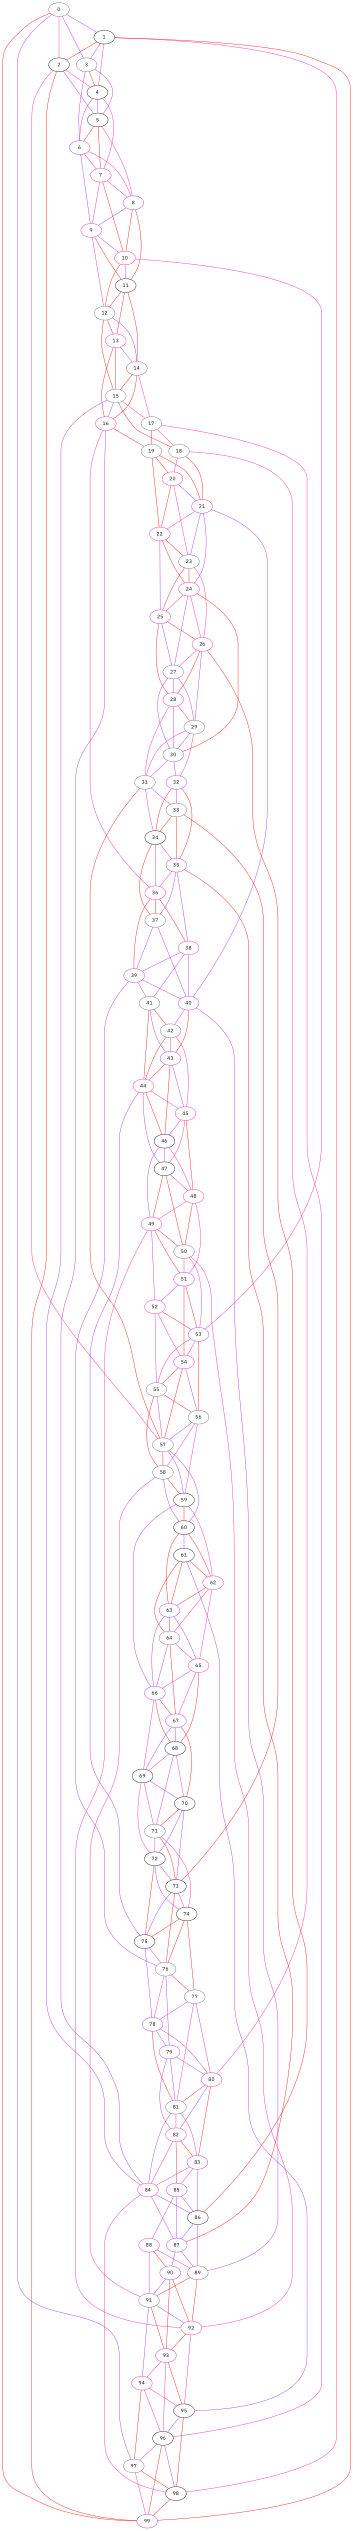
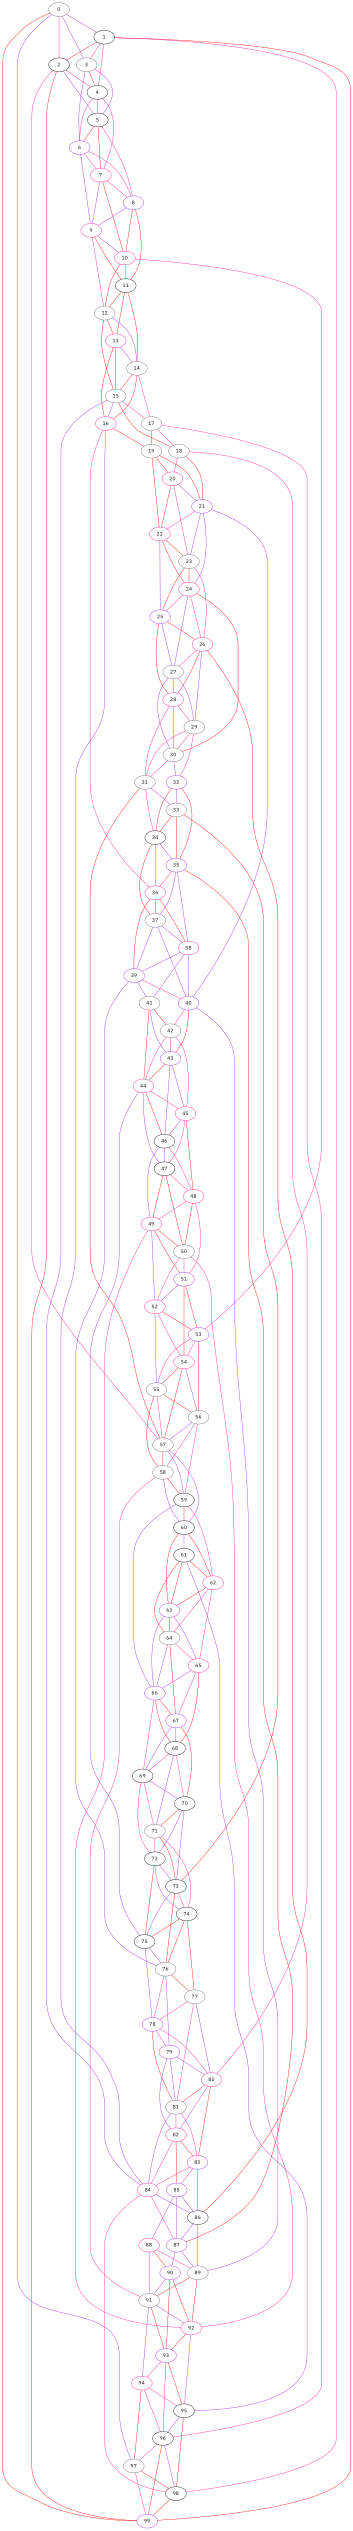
none -> (172, 934)
(154, 1057) -> (154, 1057)
(168, 1098) -> (168, 1098)
(201, 1291) -> (167, 1278)
